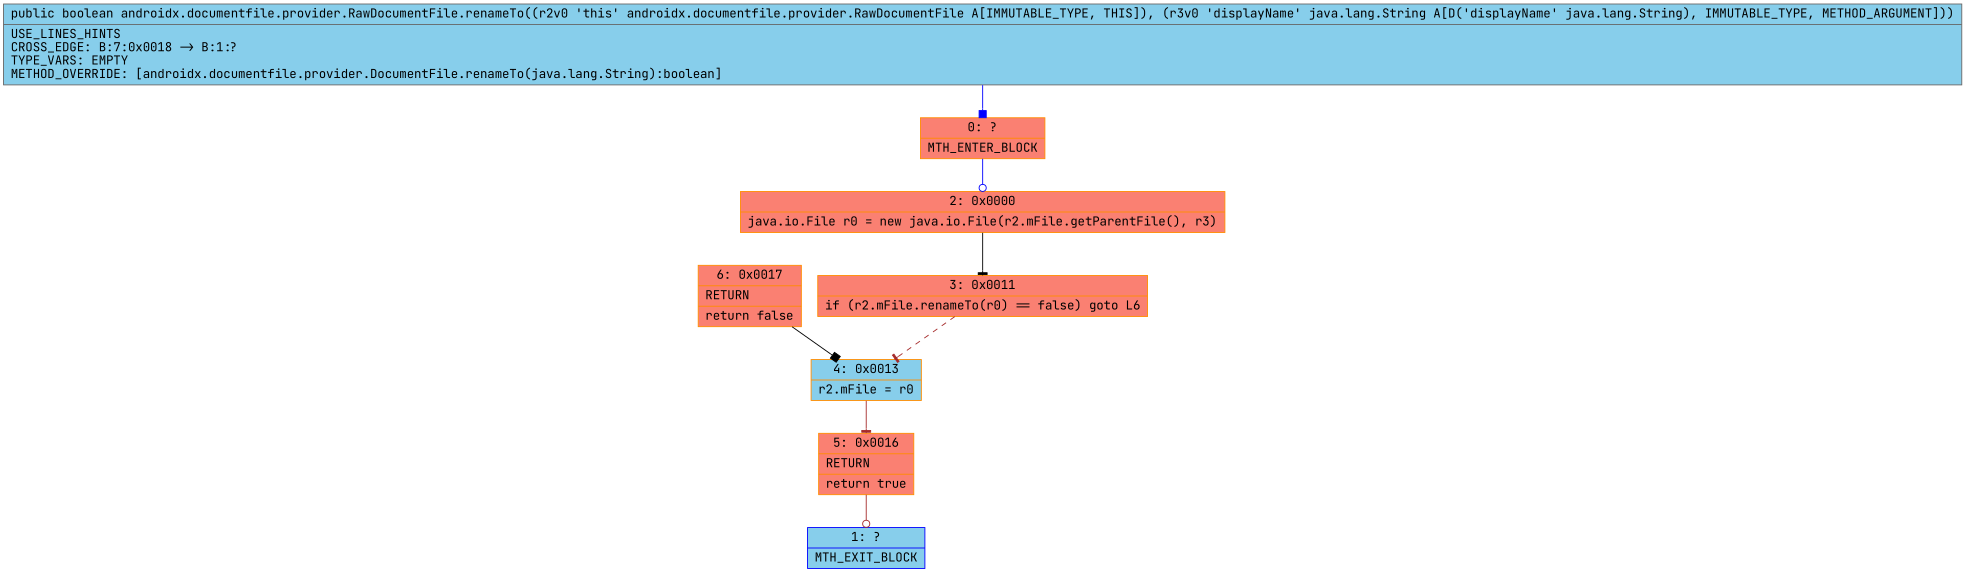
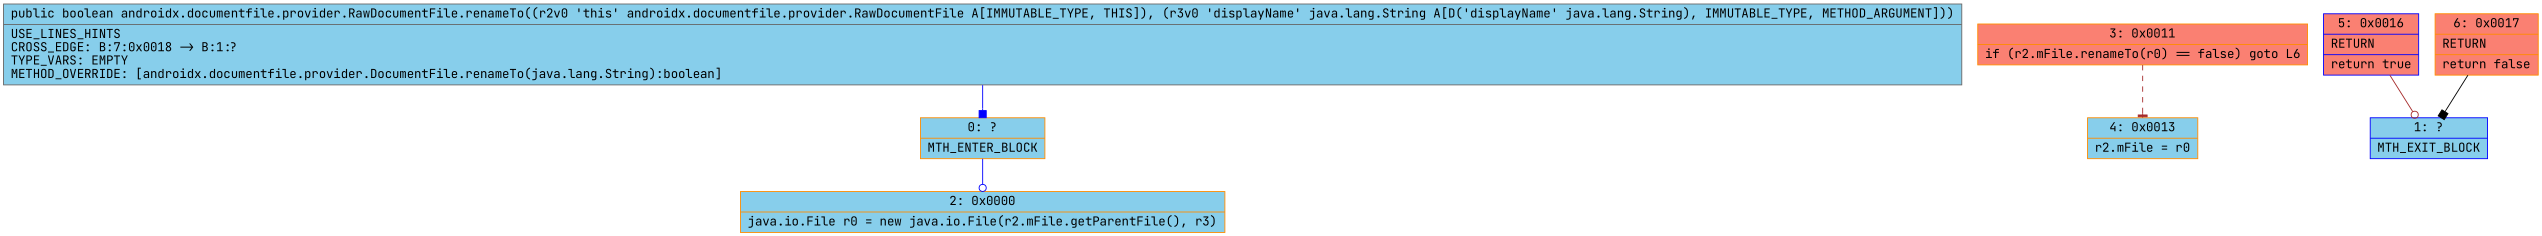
(983, 138) -> (983, 138)
(983, 212) -> (983, 212)
(983, 252) -> none
(812, 340) -> (2457, 93)
(866, 415) -> none
(866, 464) -> (2371, 44)
